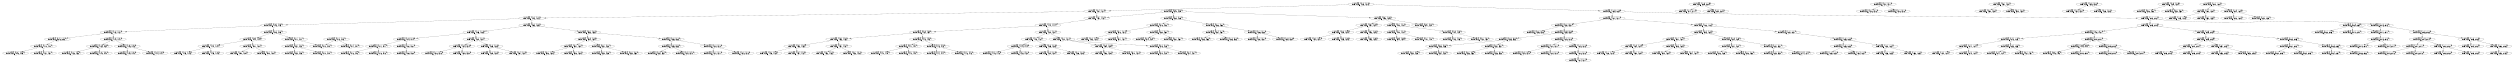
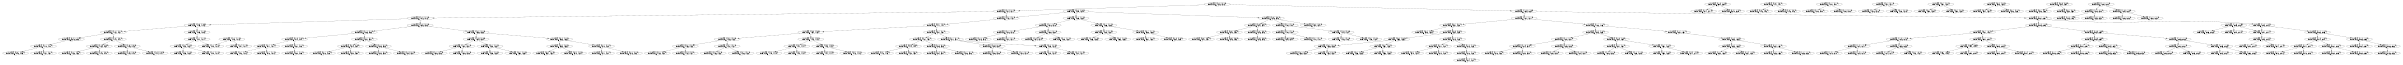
(253, 39) -> none
